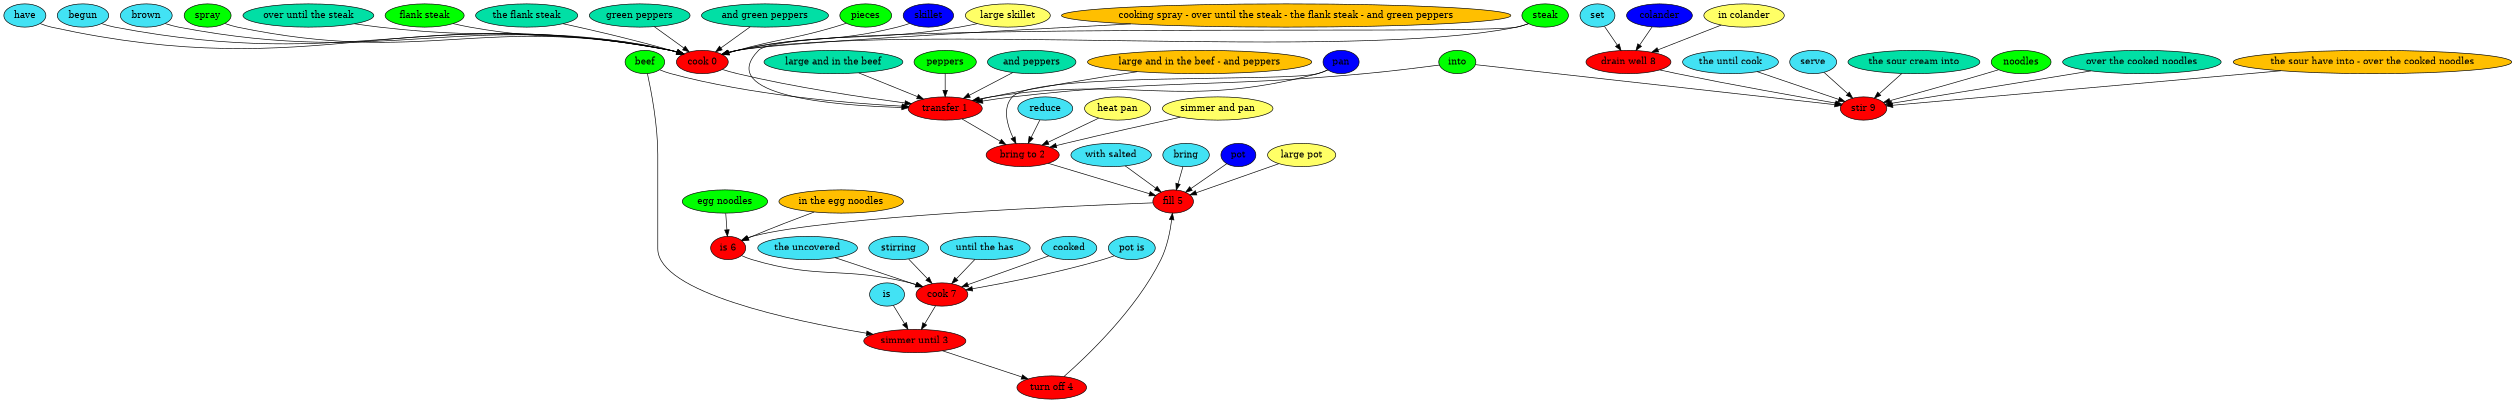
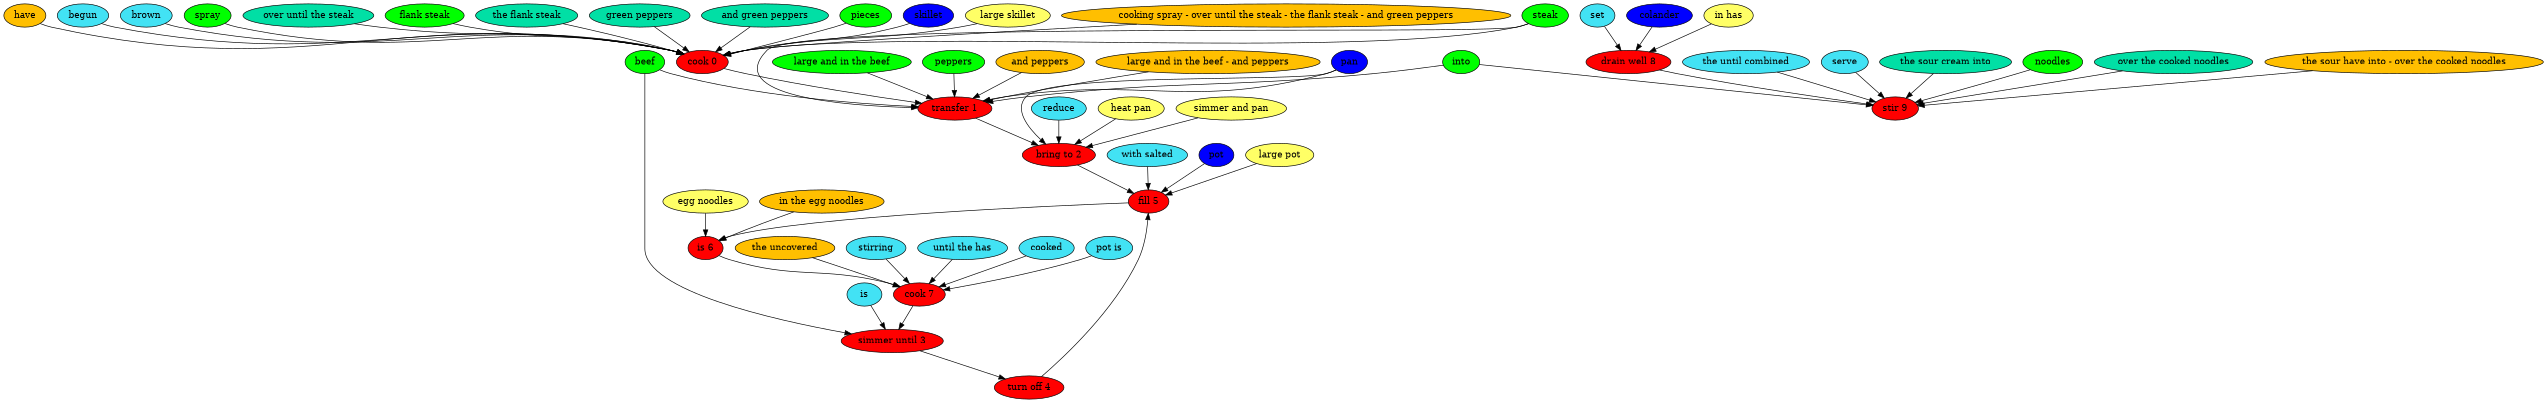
(25, 16) -> (25, 16)
(1744, 16) -> (1729, 16)
(833, 62) -> (842, 62)
(1032, 62) -> (1040, 62)
(1731, 62) -> (1746, 62)
(1186, 155) -> none
(725, 202) -> (706, 202)
(808, 248) -> (785, 248)
